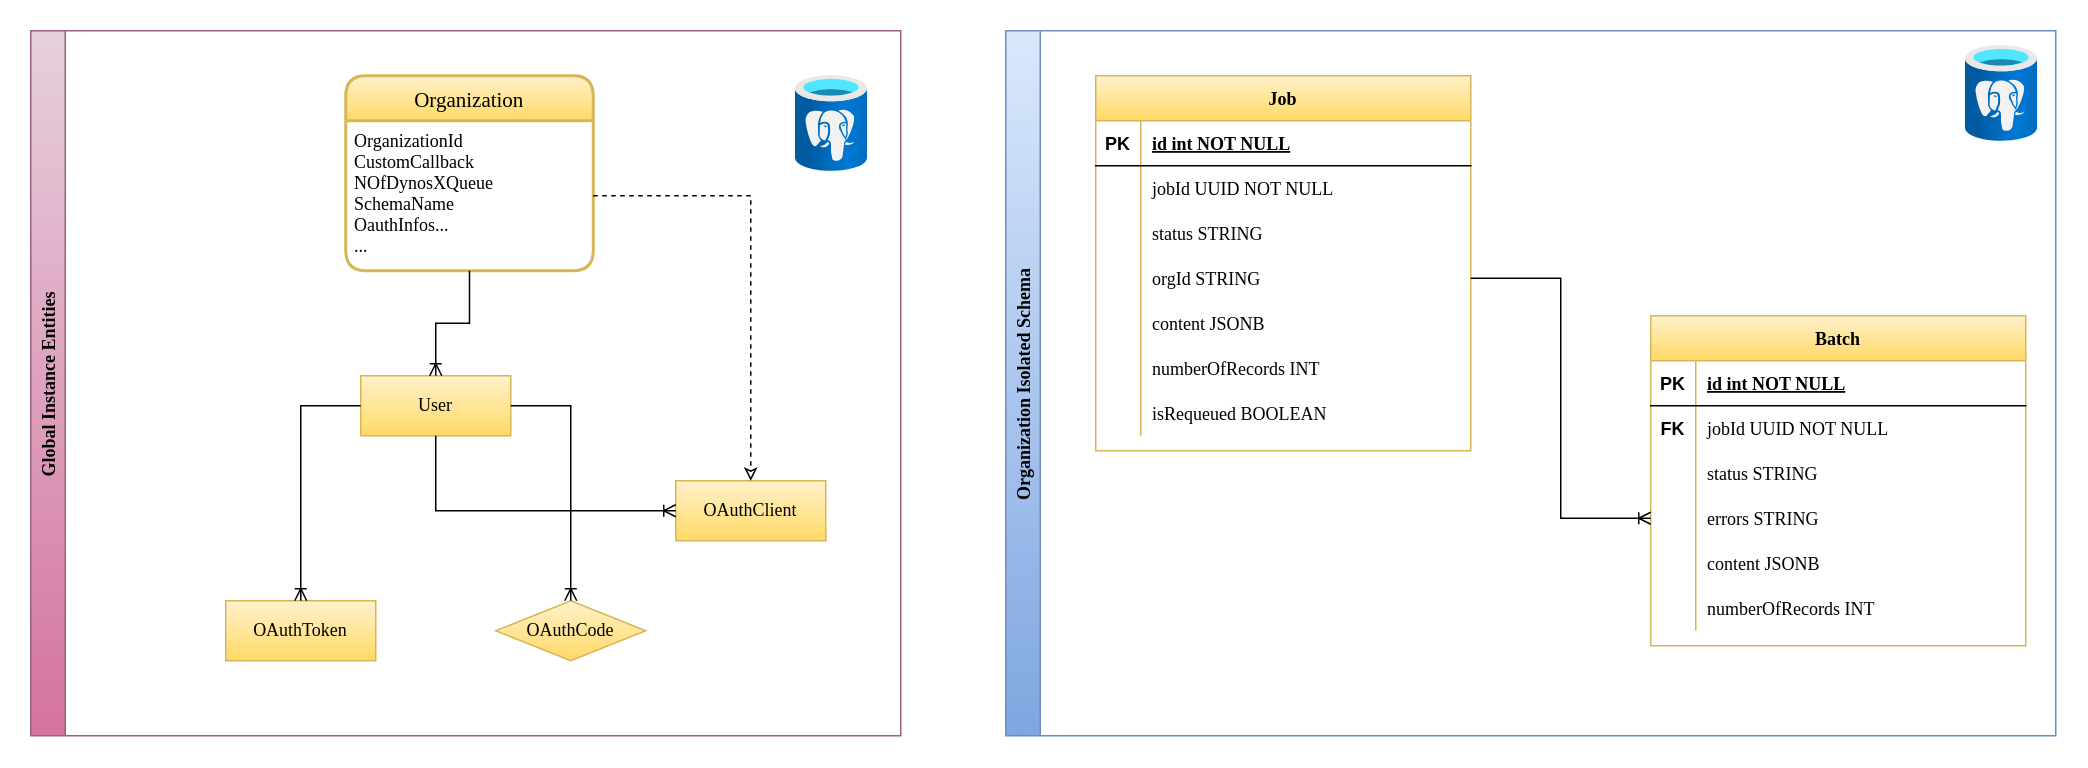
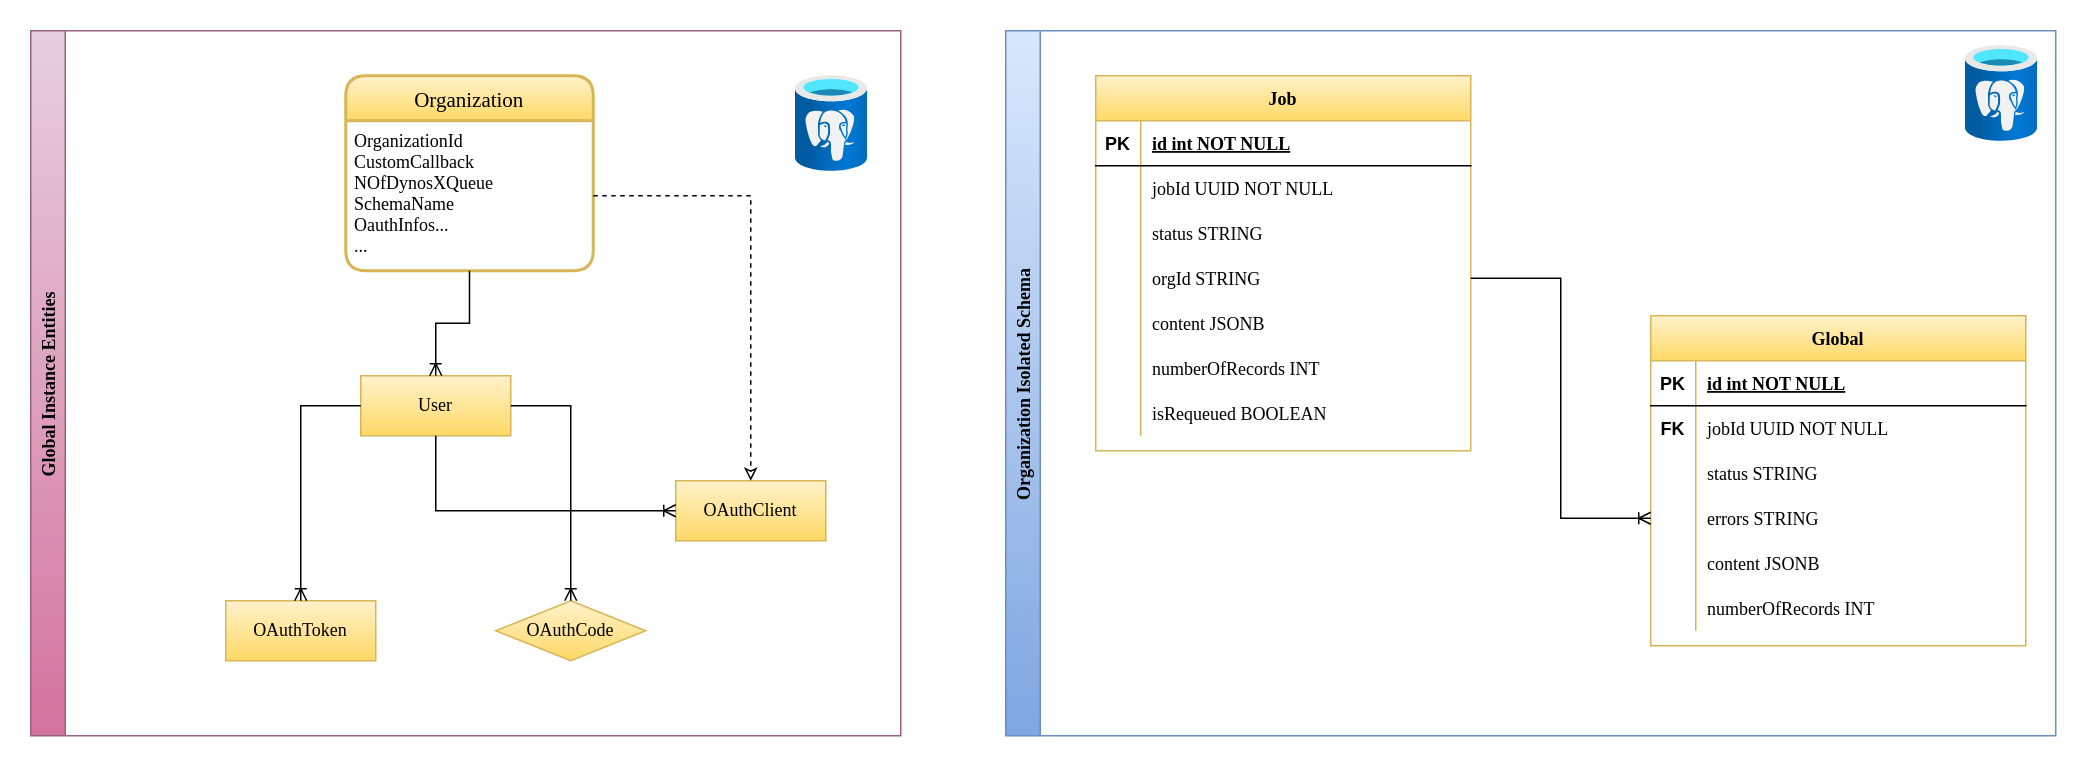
(1838, 339) -> (1838, 339)
